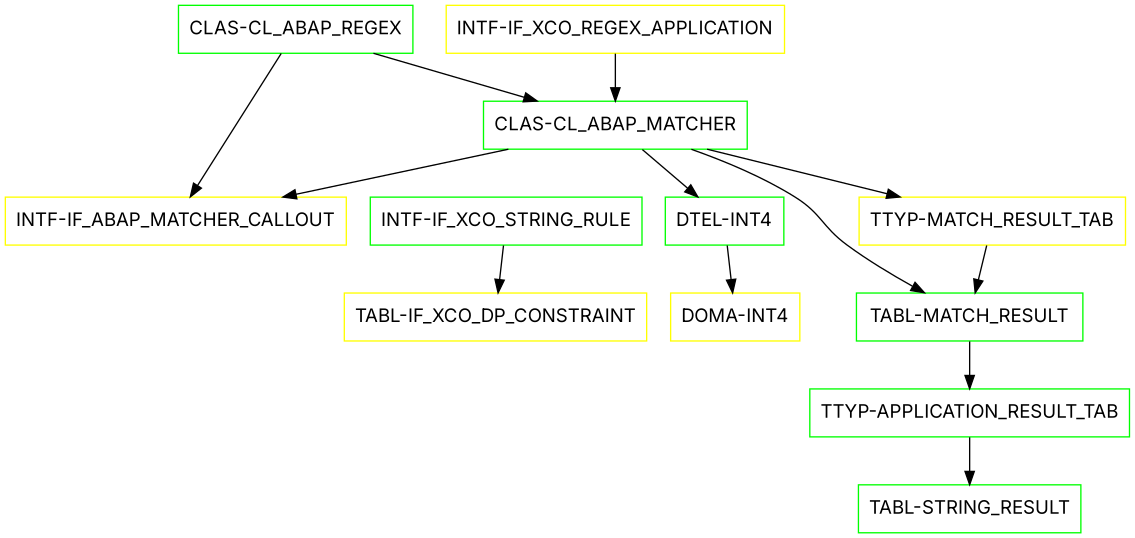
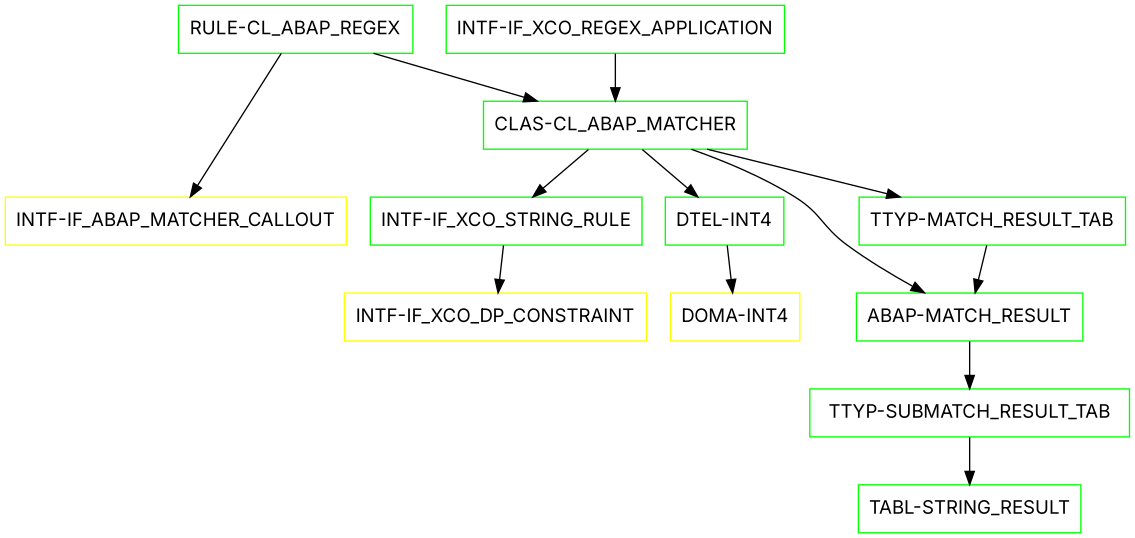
(296, 29) -> (296, 29)
(615, 29) -> (615, 29)
(402, 172) -> (566, 169)
(992, 221) -> (992, 221)
(495, 317) -> (495, 317)
(970, 317) -> (970, 317)
(970, 413) -> (970, 413)
